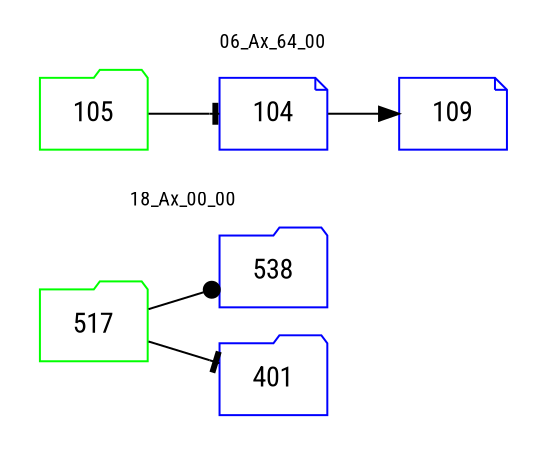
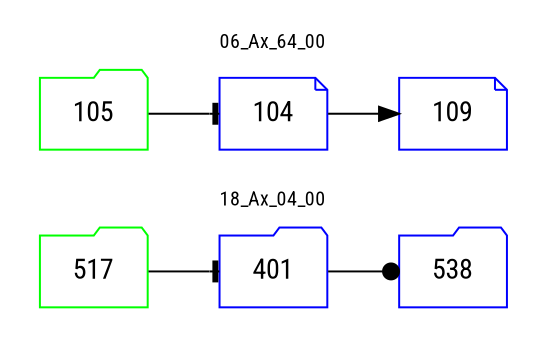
(184, 201) -> (273, 201)
(176, 301) -> (355, 271)
